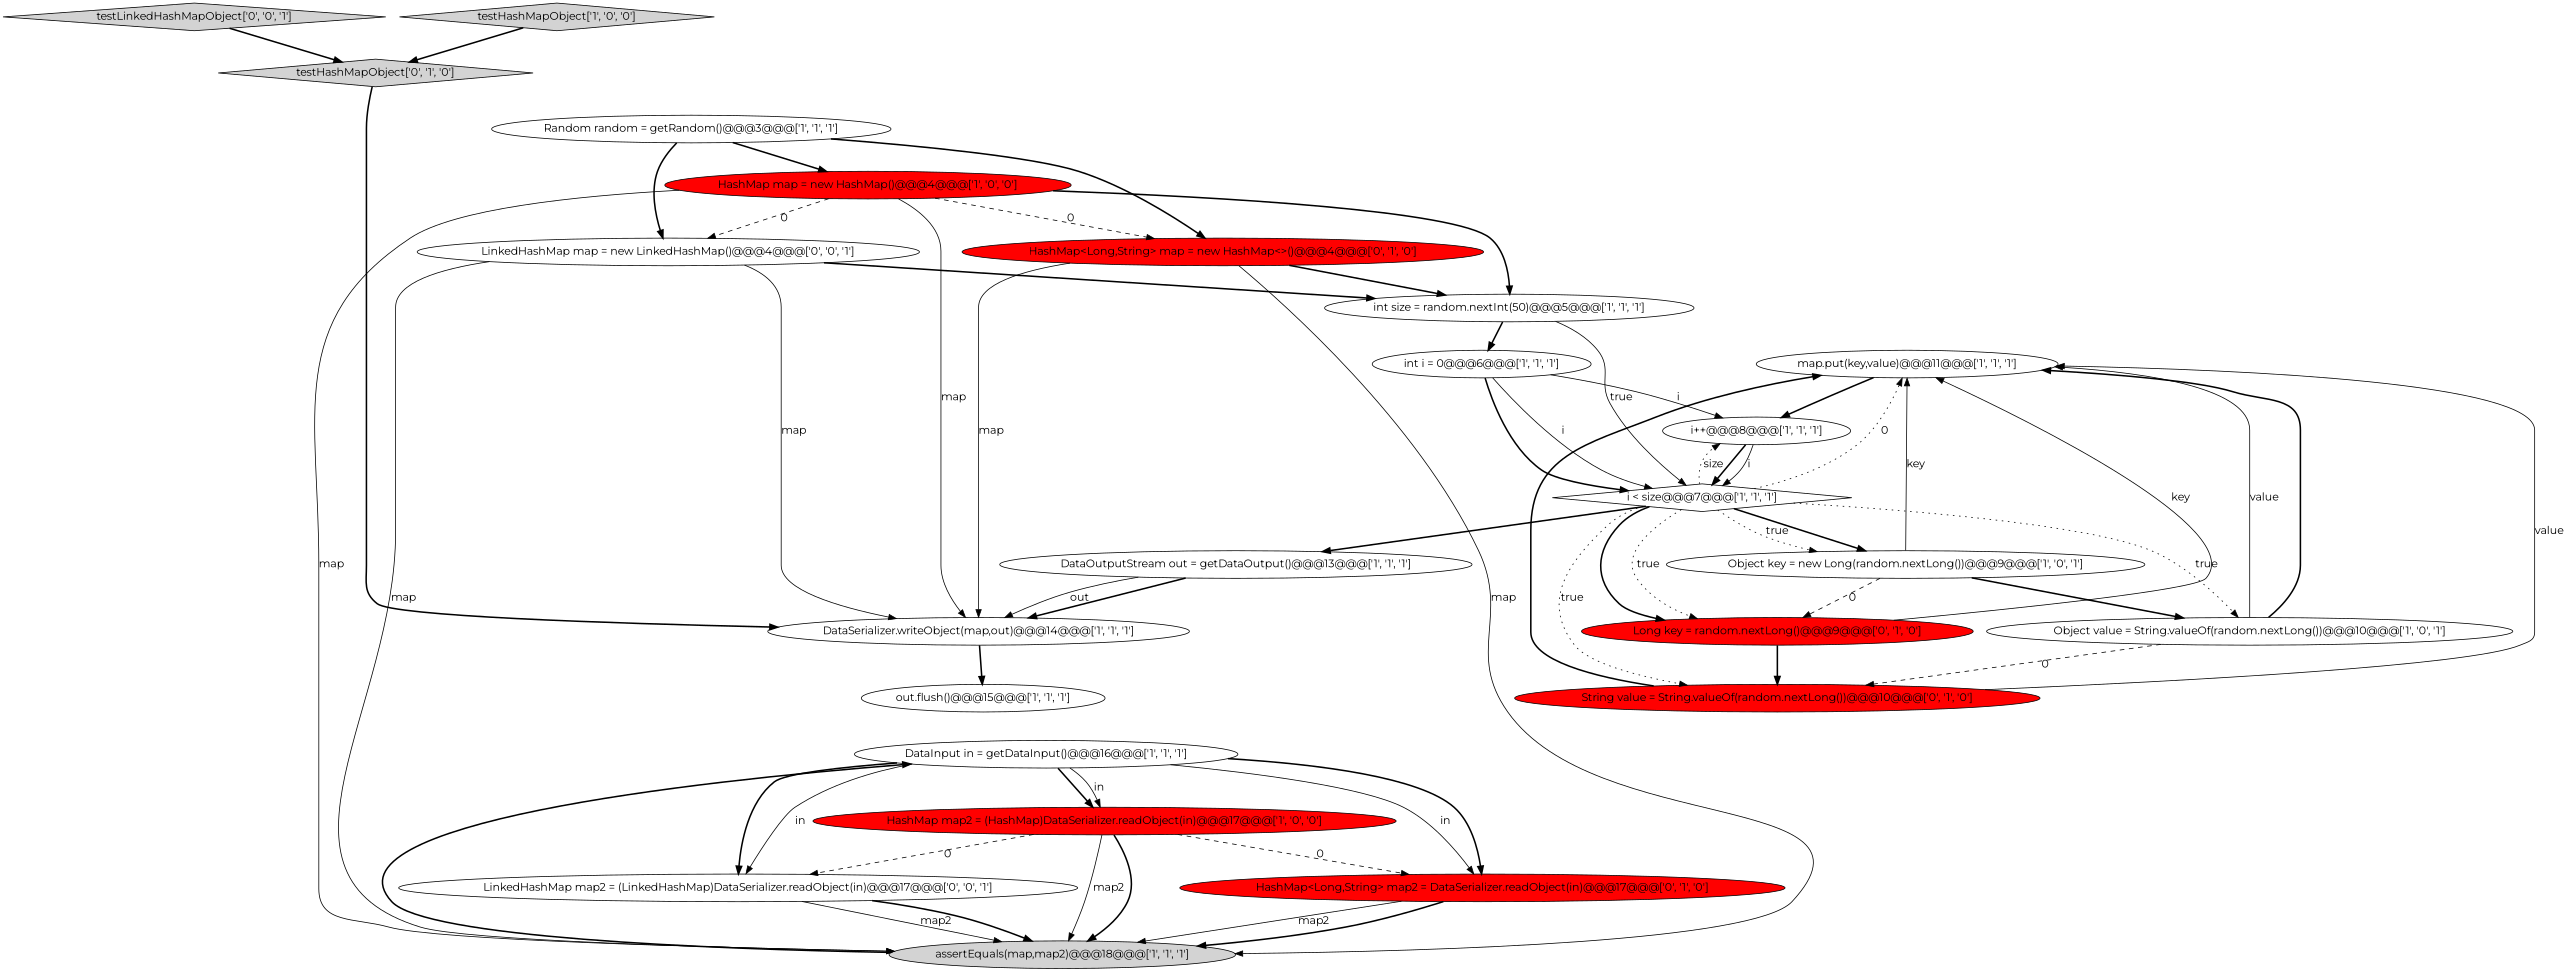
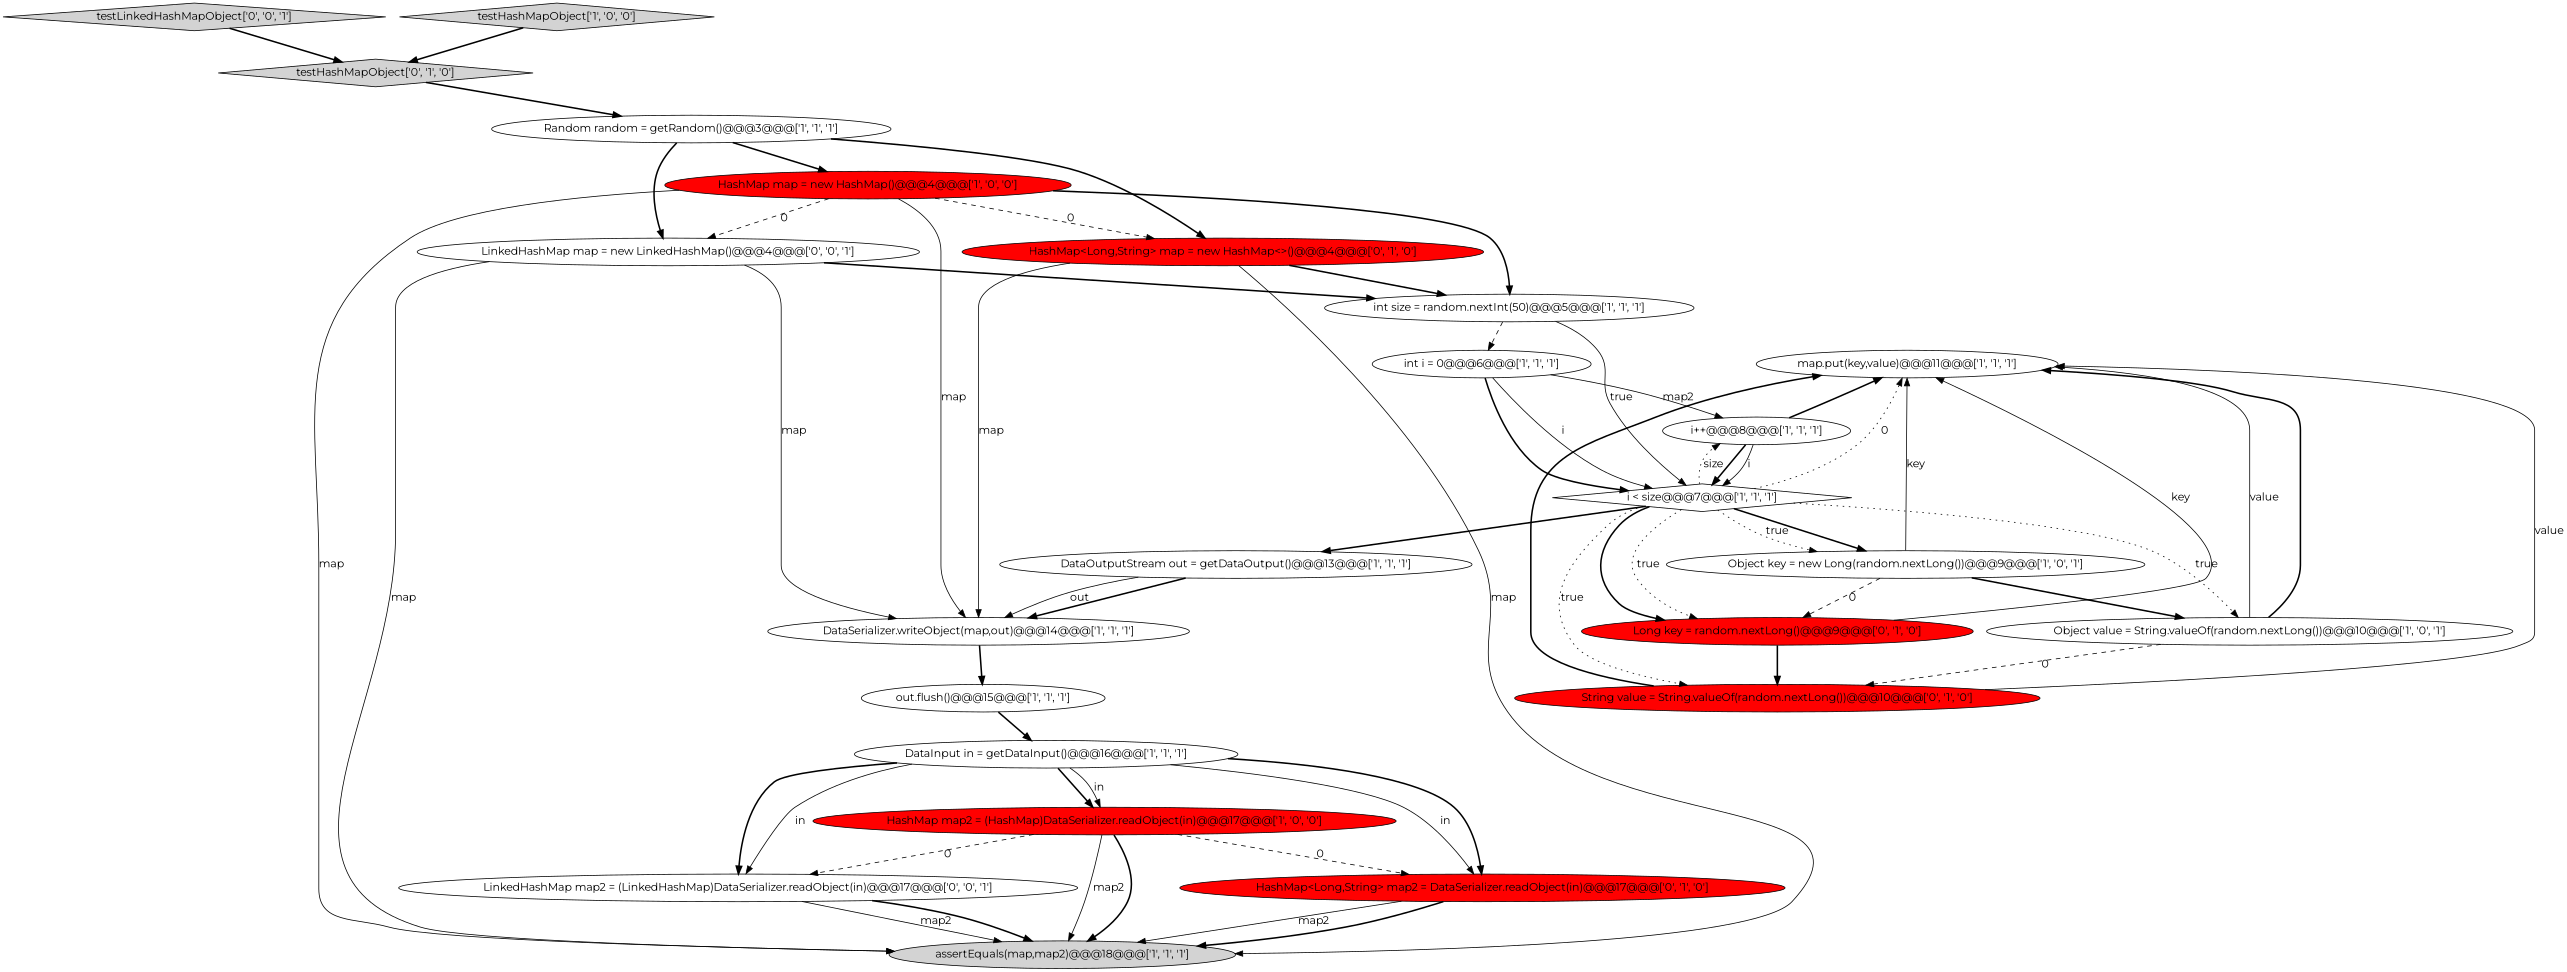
(1497, 333) -> (1497, 333)
(1831, 396) -> (1832, 400)
(1678, 397) -> (1678, 397)
(366, 544) -> (520, 99)
(385, 873) -> (1012, 724)
